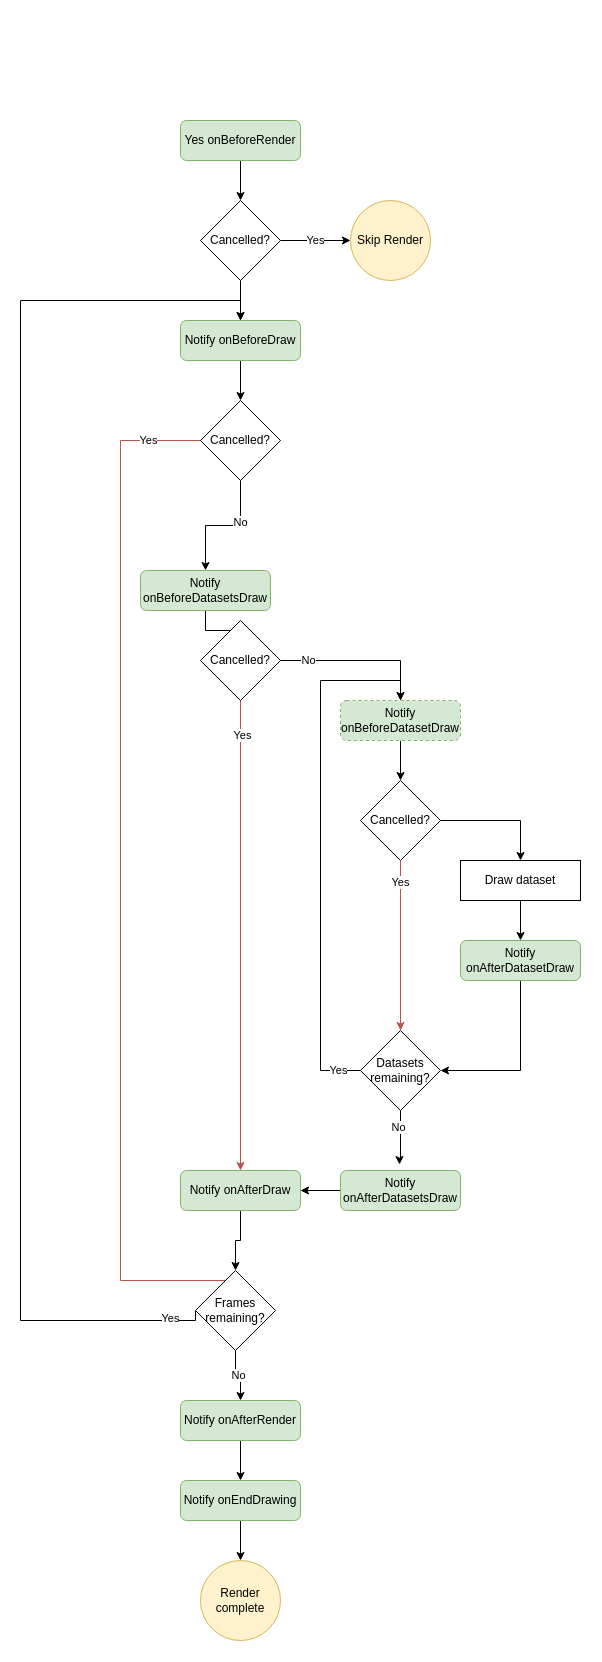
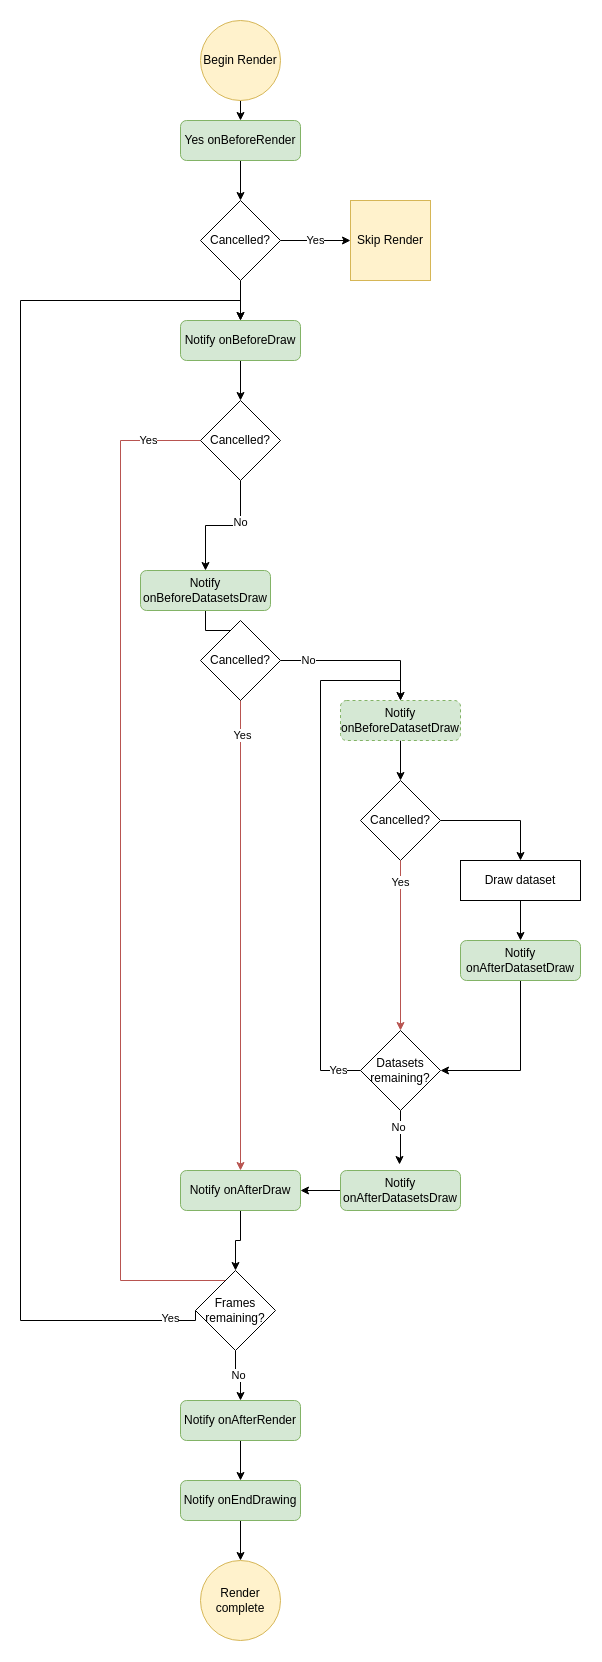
none -> (241, 61)
none -> (241, 107)
(391, 241) -> (391, 241)
